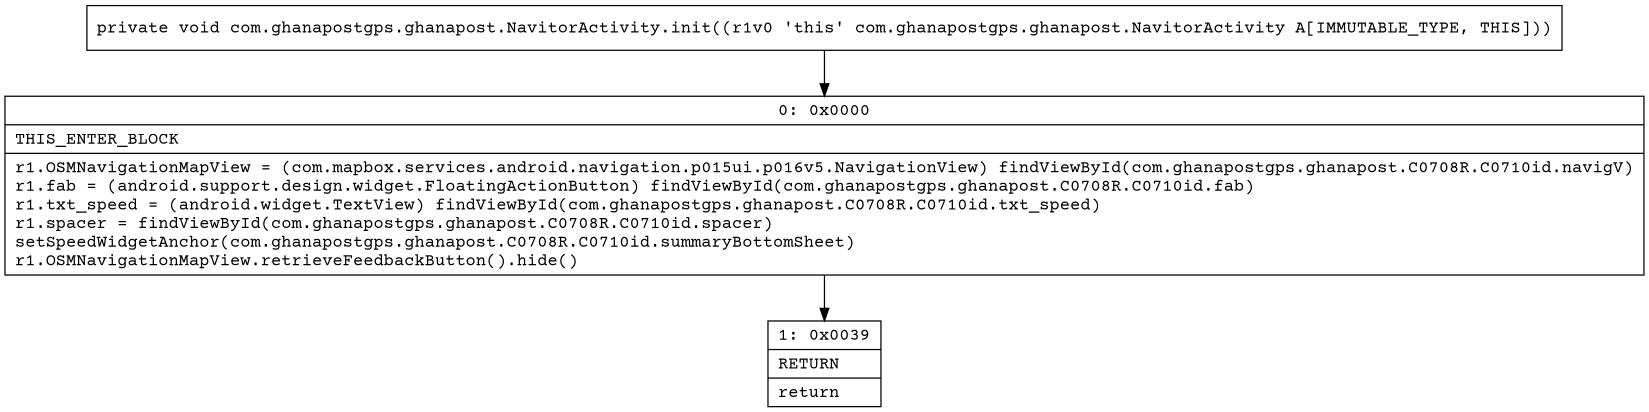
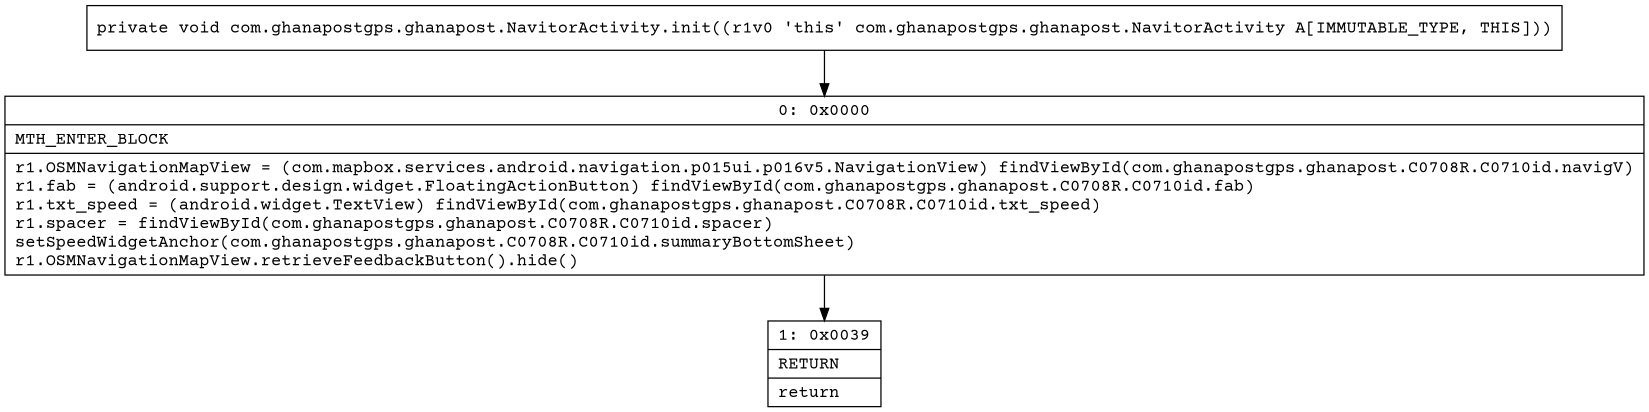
(97, 138) -> (92, 138)
